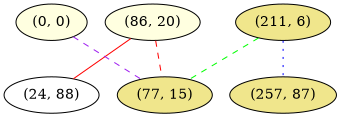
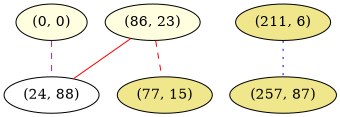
(153, 22) -> (153, 22)
(224, 59) -> none
(112, 61) -> (52, 59)
